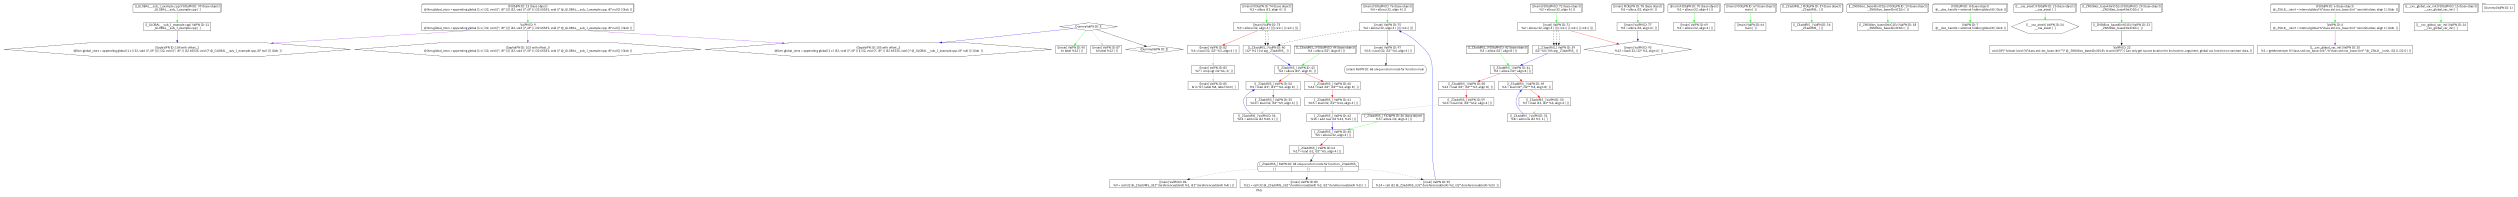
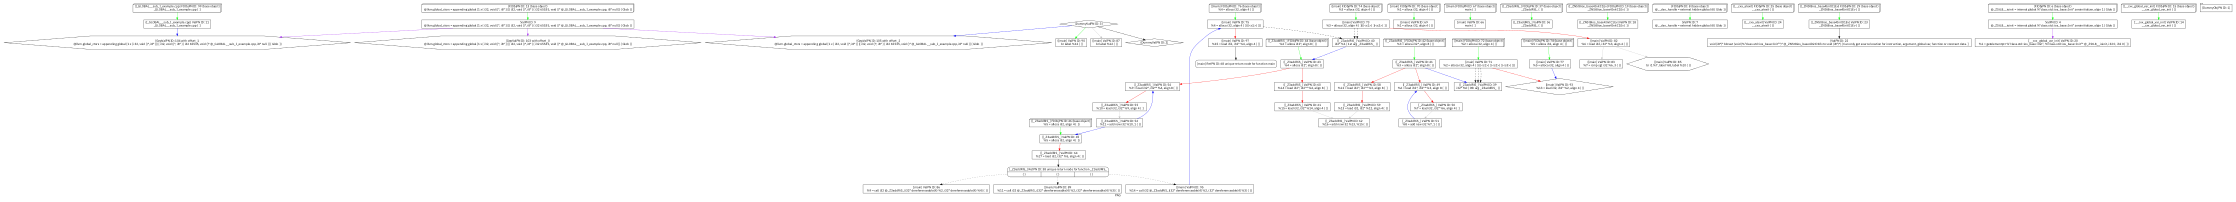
(2045, 27) -> (1763, 24)
(1535, 59) -> (1445, 75)
(1213, 76) -> (1631, 52)
(1213, 86) -> (1668, 64)
(1332, 125) -> (1091, 131)
